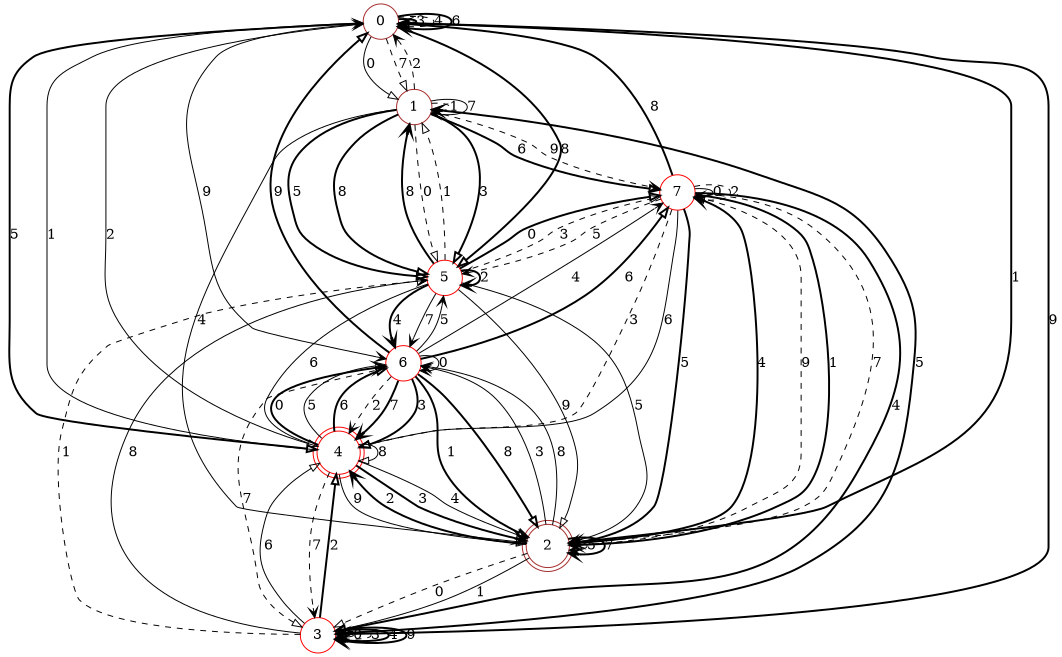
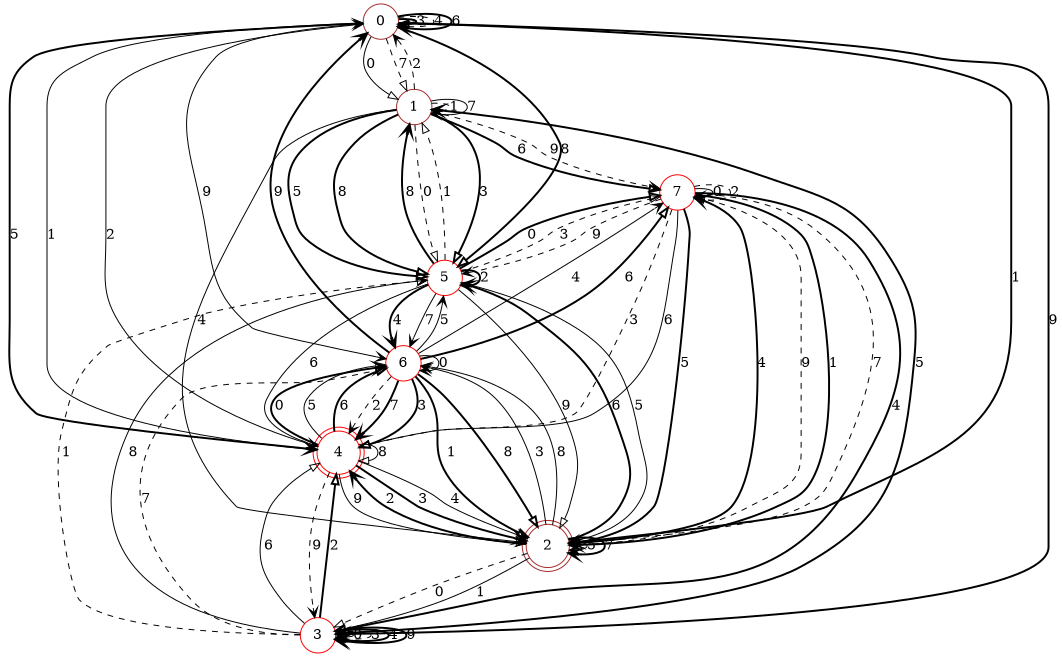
(573, 48) -> none
(273, 203) -> (273, 203)
(10, 206) -> (10, 206)
(597, 235) -> (597, 235)
(304, 352) -> (304, 352)
none -> (606, 397)
(184, 404) -> (187, 423)
(239, 453) -> (145, 460)
(317, 546) -> (317, 546)
